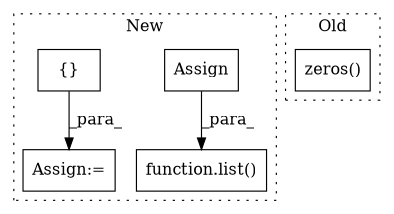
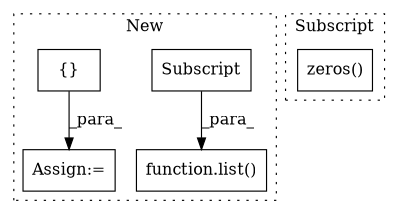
(333, 27) -> (335, 27)
(201, 70) -> (201, 70)
